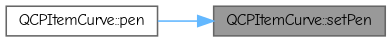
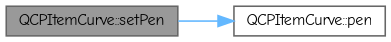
(178, 21) -> (198, 21)
